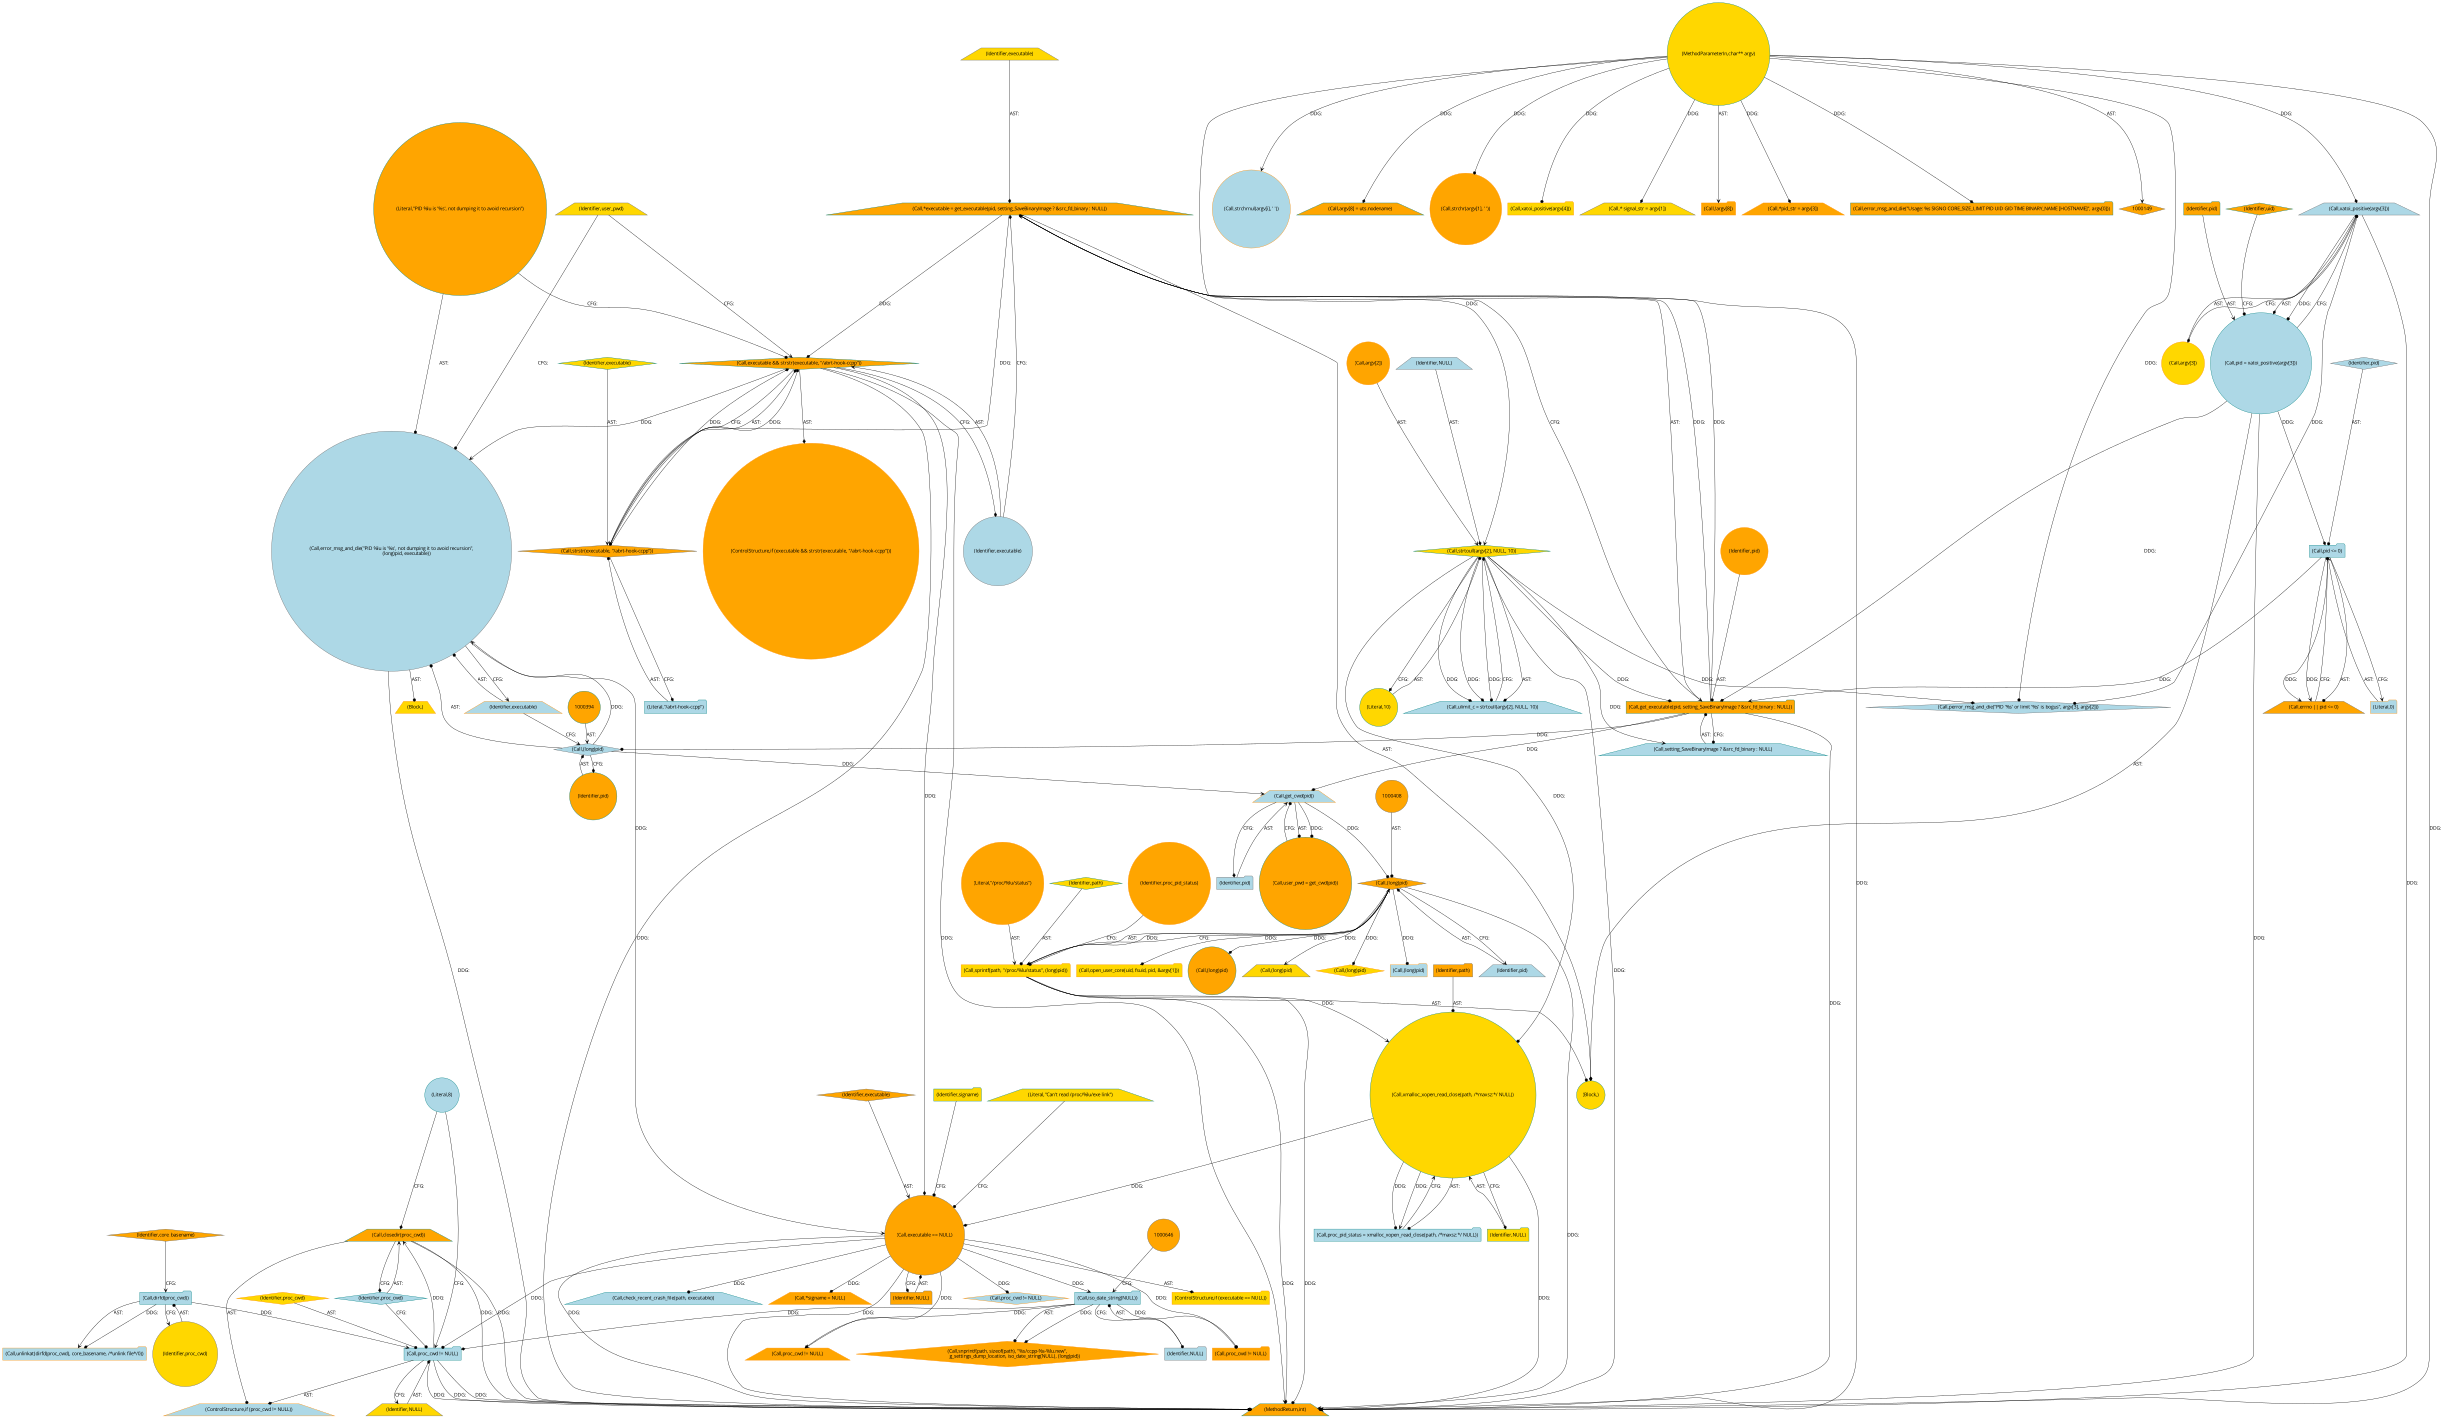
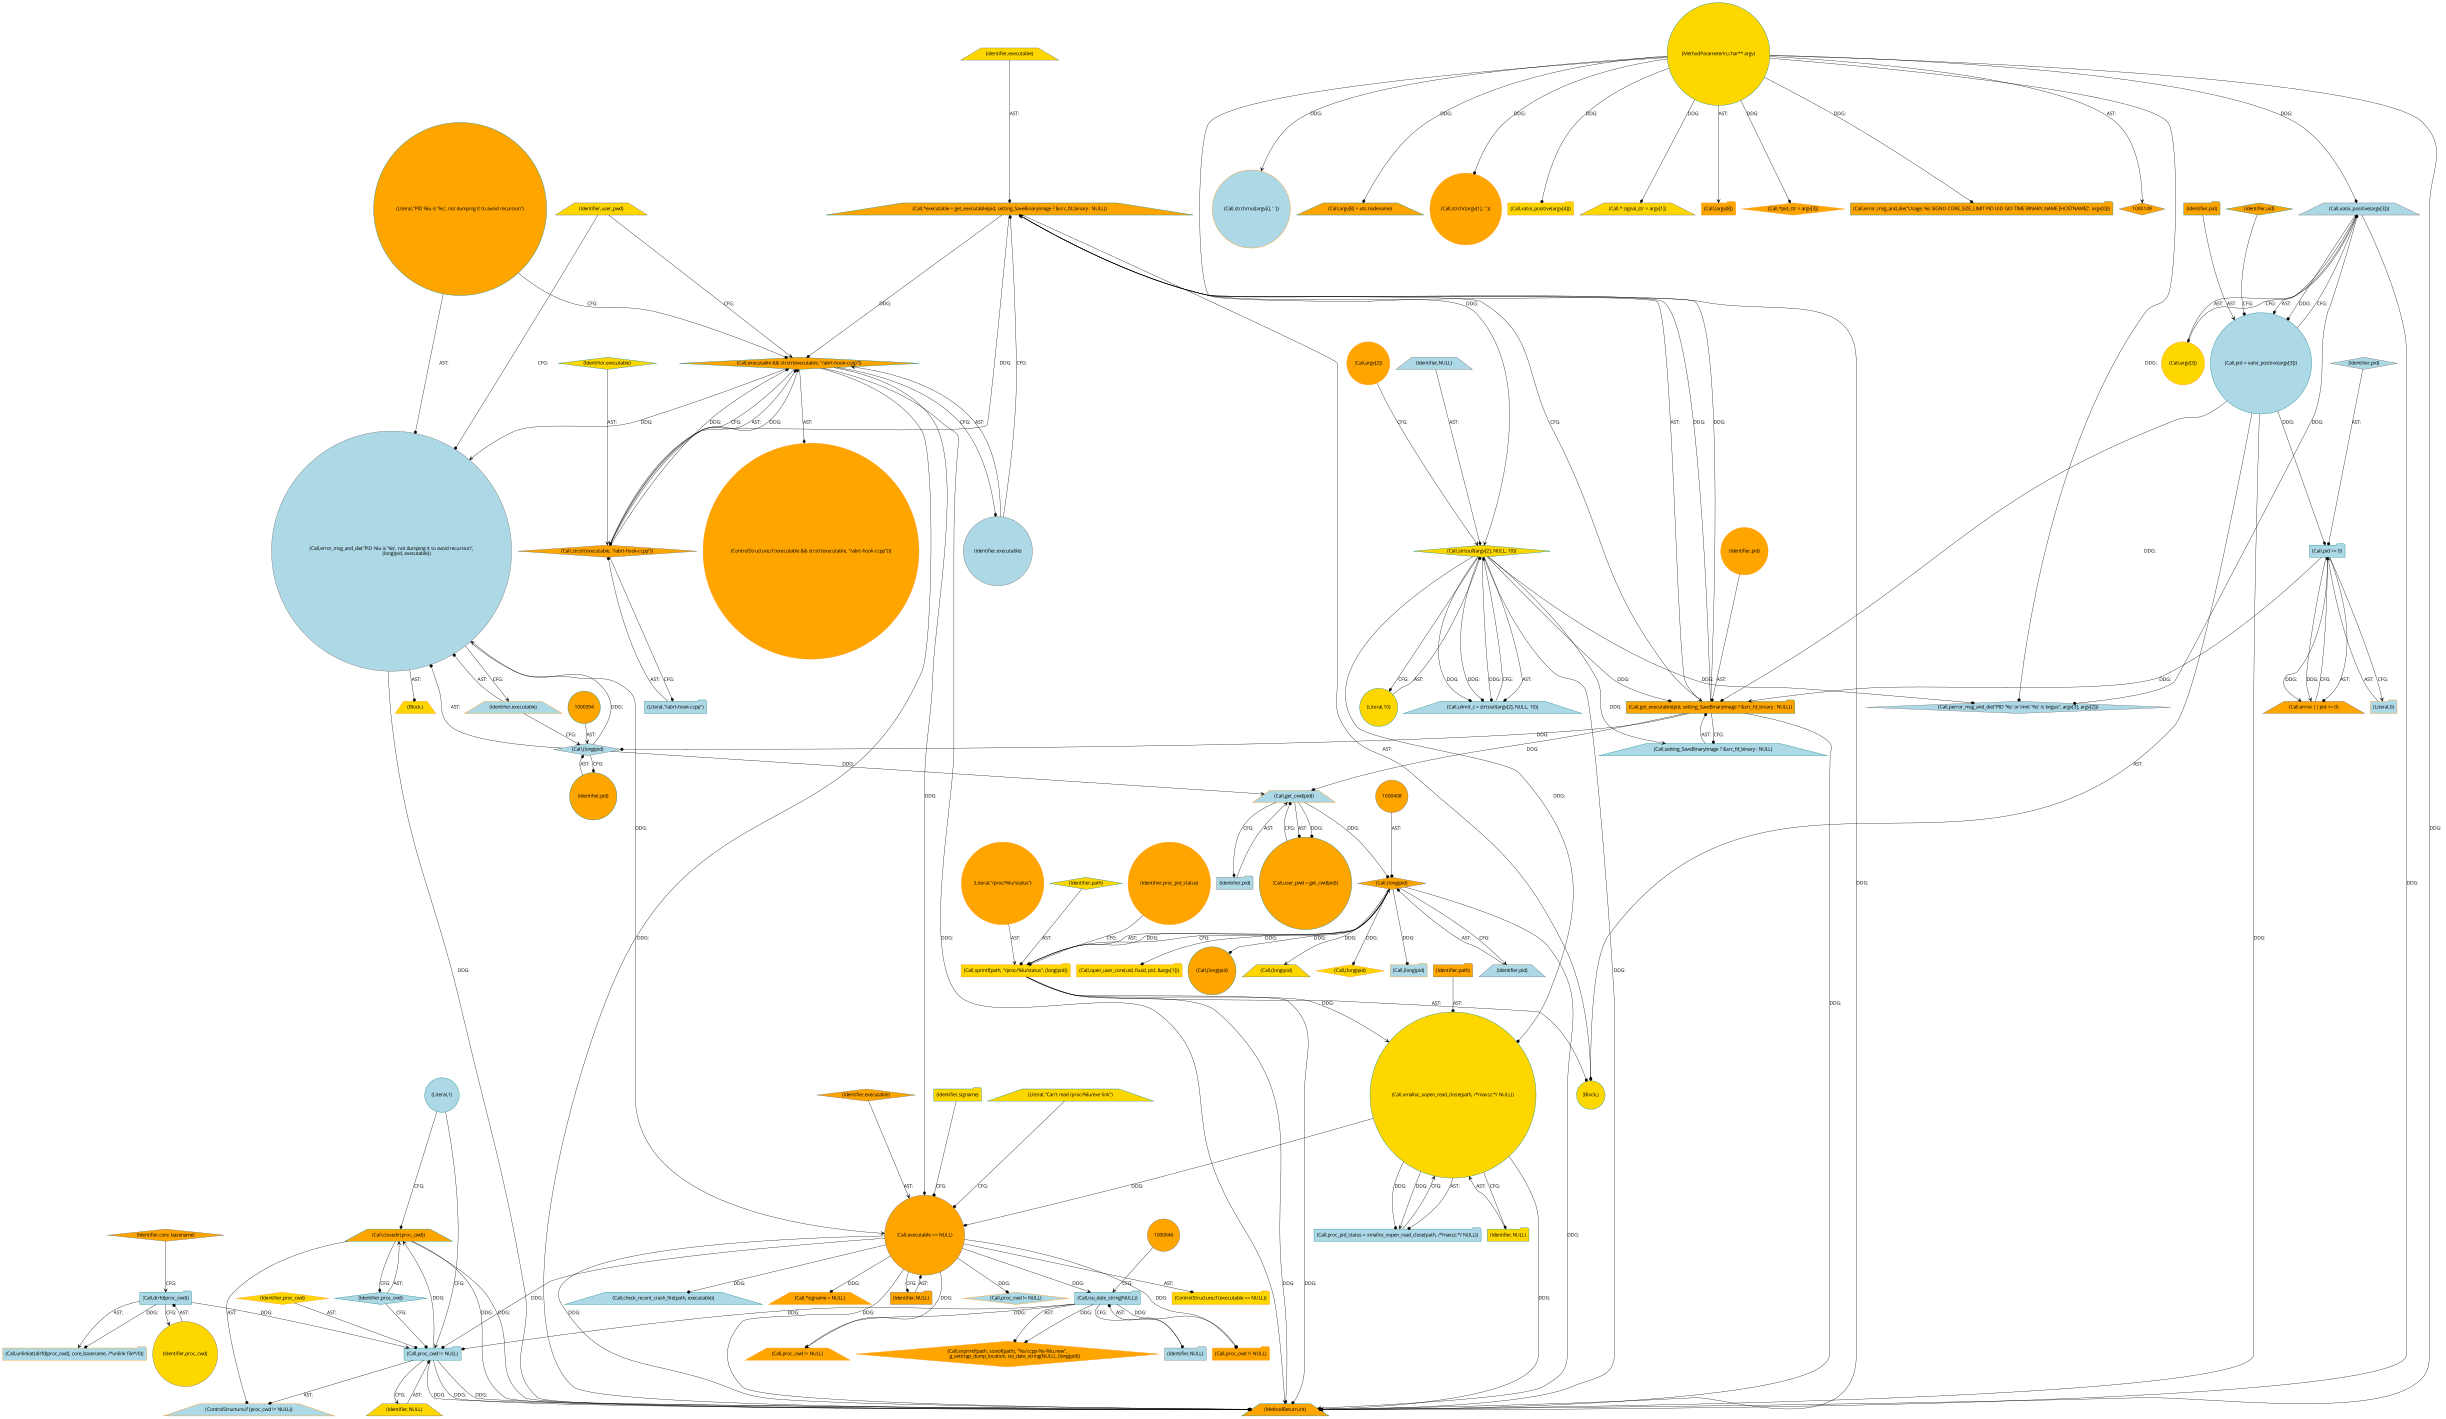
(1793, 209) -> (1793, 209)
(1403, 423) -> (1403, 423)
(442, 1095) -> (442, 1095)
